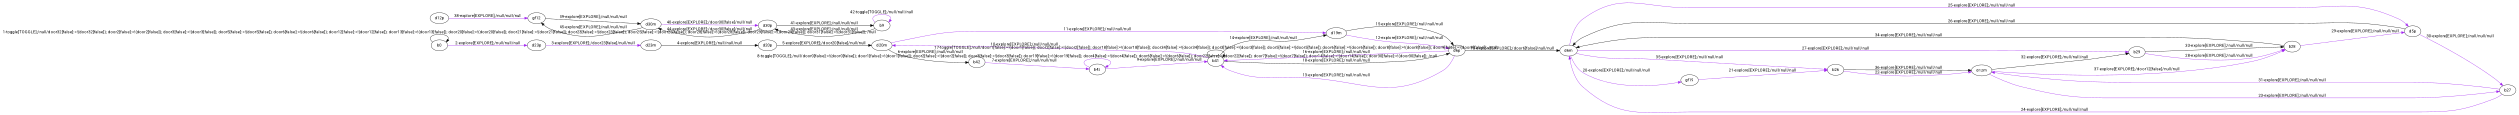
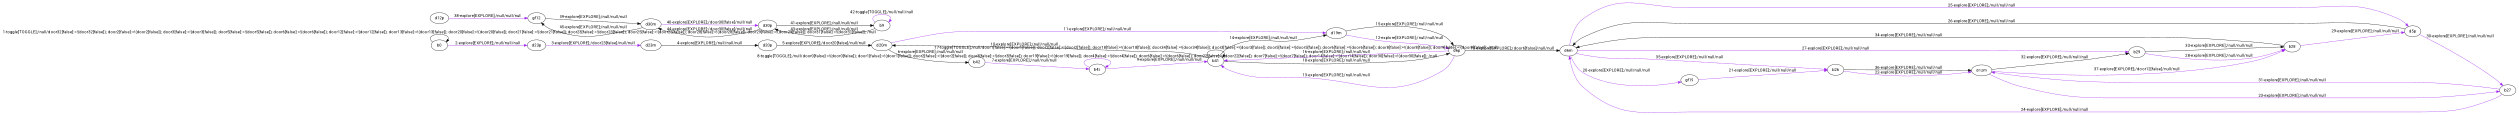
(1052, 48) -> (1052, 48)
